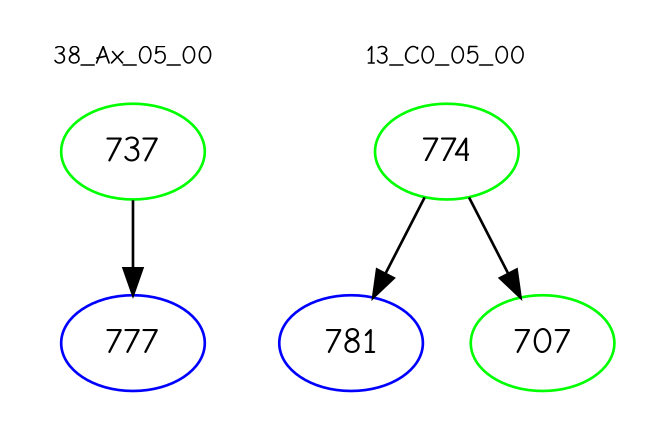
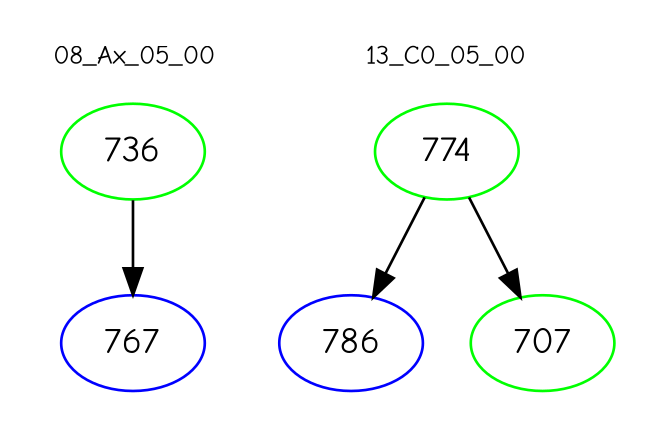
(134, 57) -> (134, 57)
(133, 152) -> (133, 152)
(133, 343) -> (133, 343)
(351, 343) -> (351, 343)
